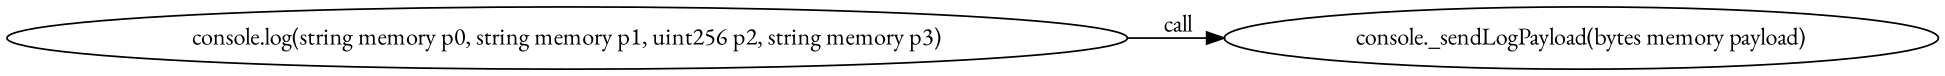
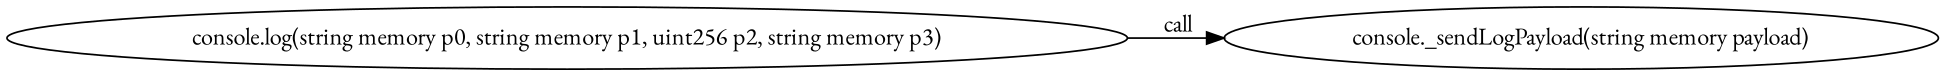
(1581, 38) -> (1581, 38)
